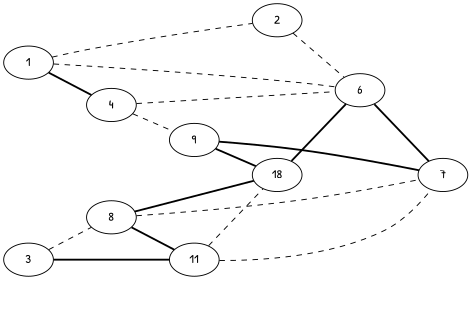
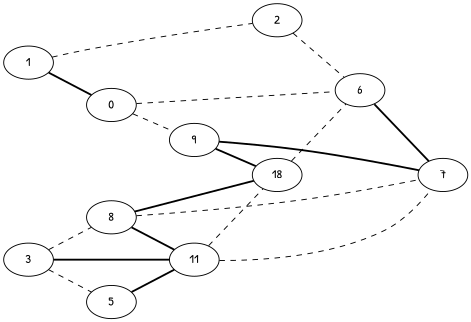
(195, 73) -> none
(111, 105) -> (111, 105)
(319, 132) -> (319, 132)
none -> (111, 302)
